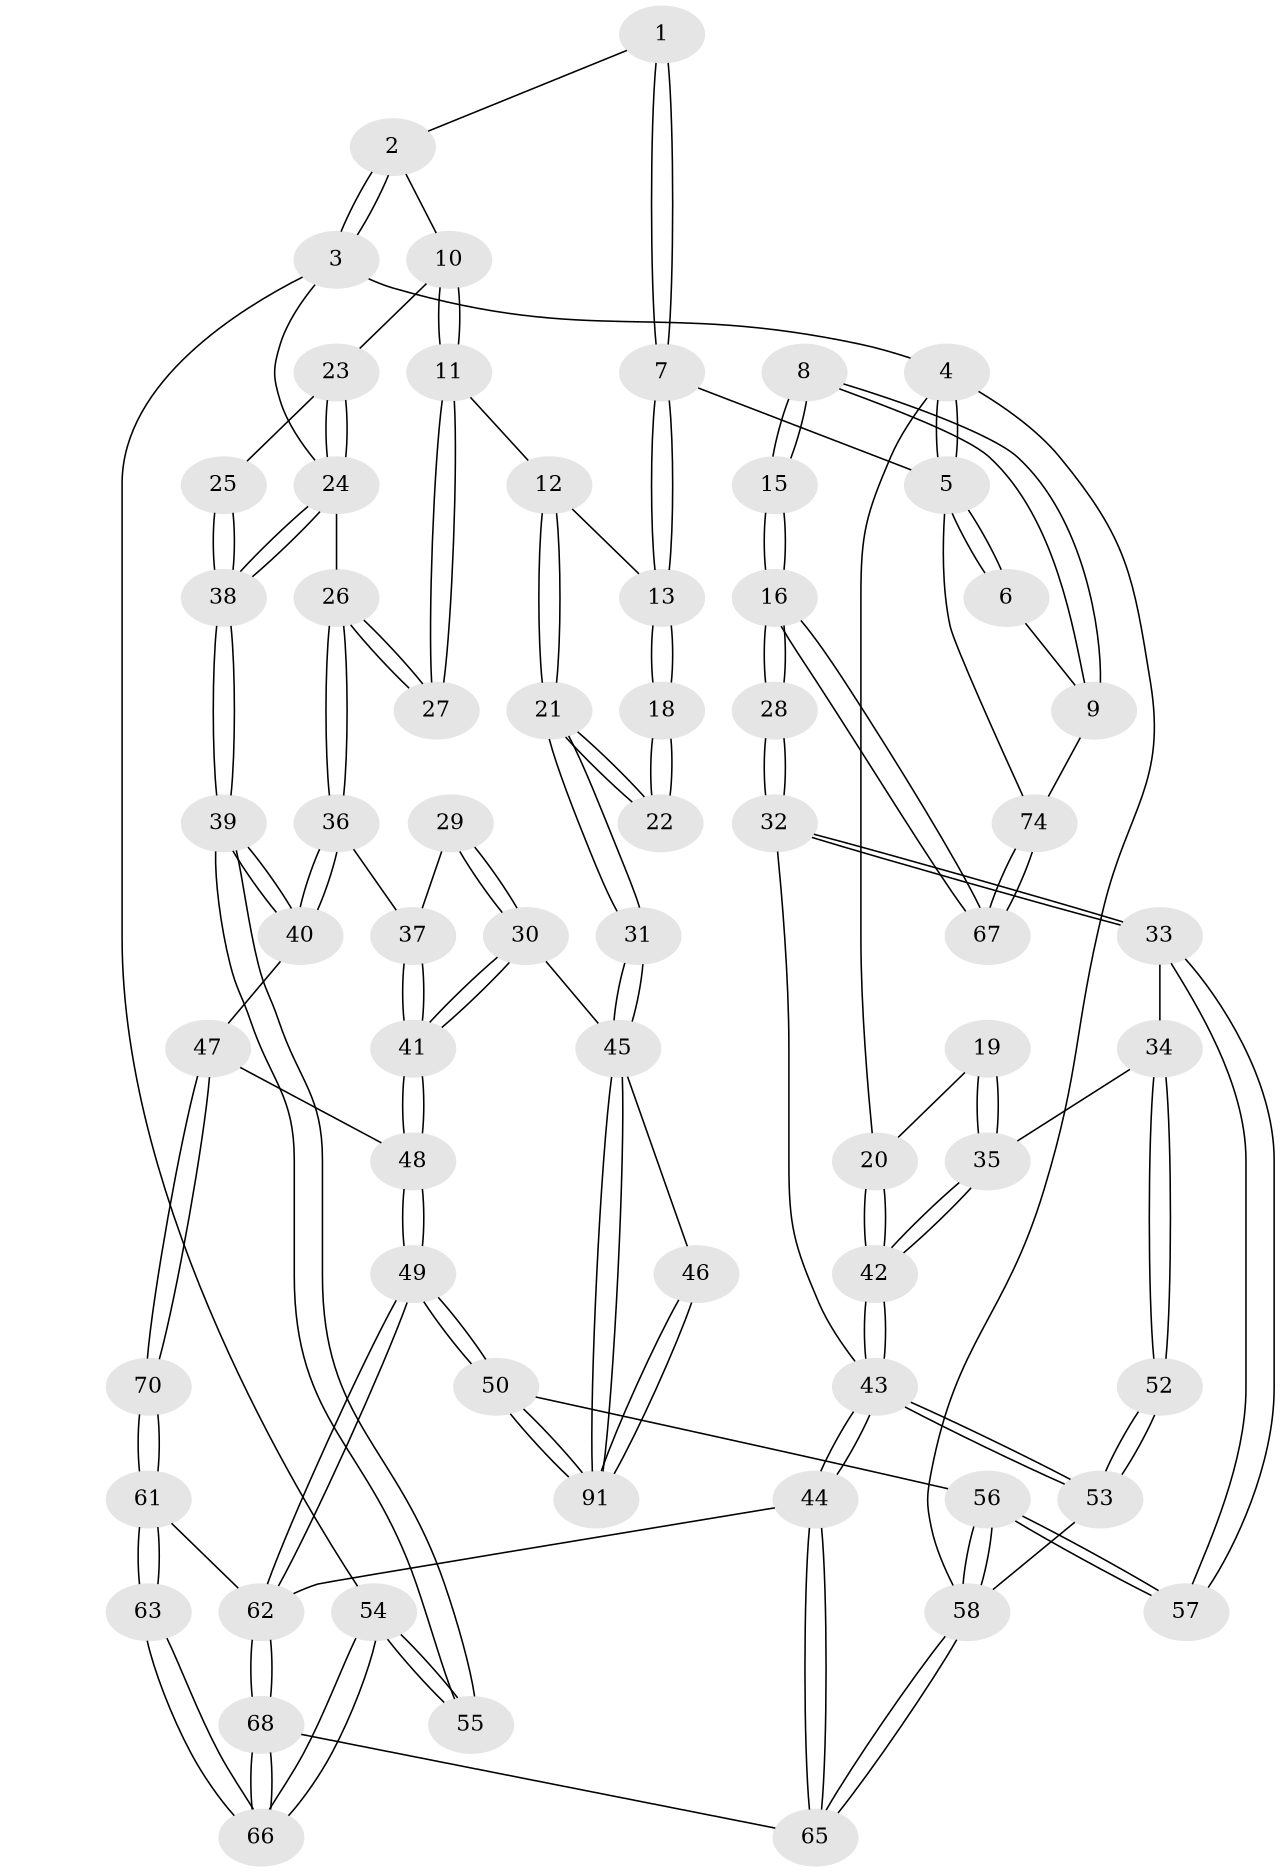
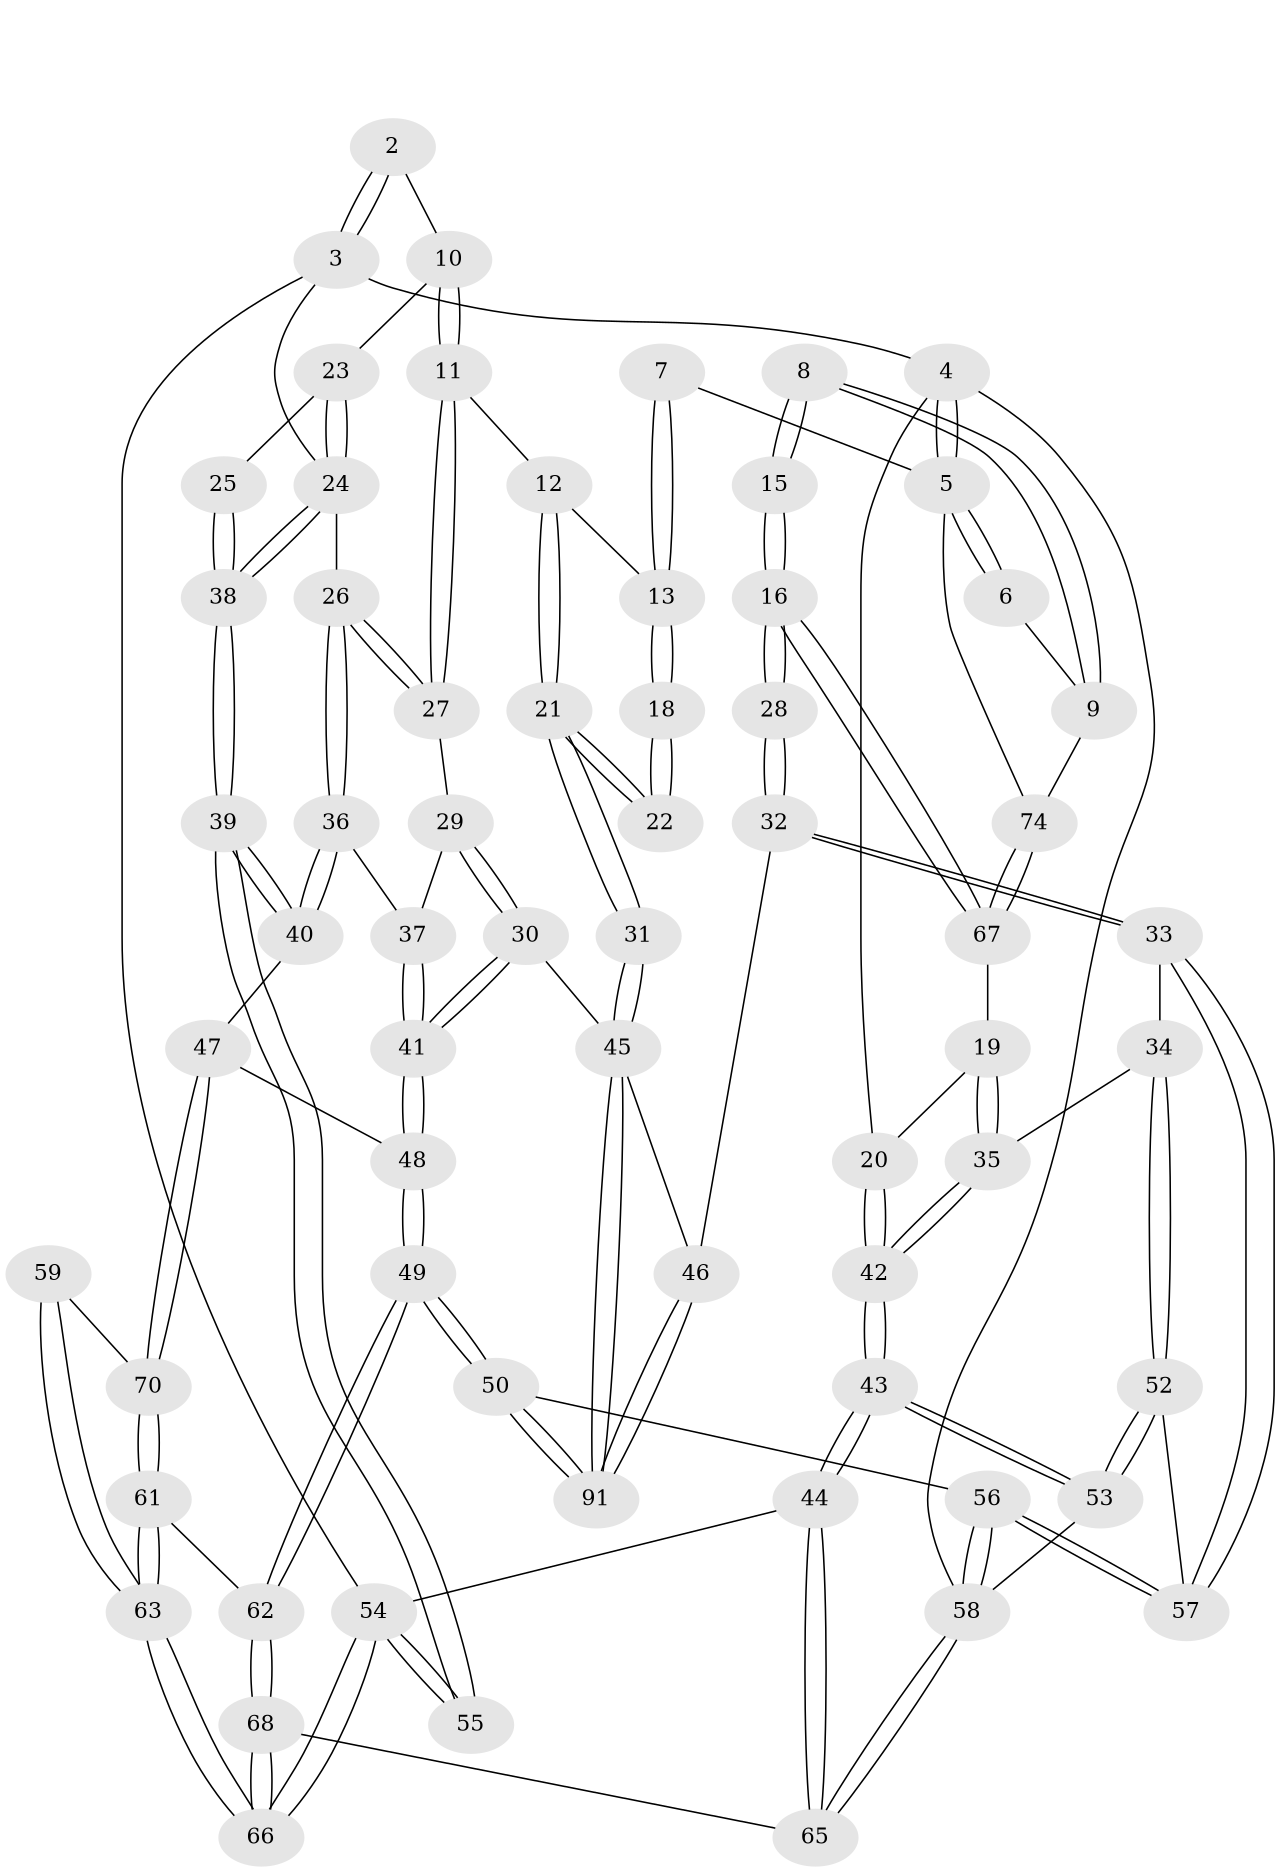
(662, 34) -> none
none -> (444, 767)
none -> (988, 993)
(789, 1114) -> (736, 1049)
none -> (49, 1274)
none -> (1173, 1499)
(533, 1548) -> (595, 1556)
